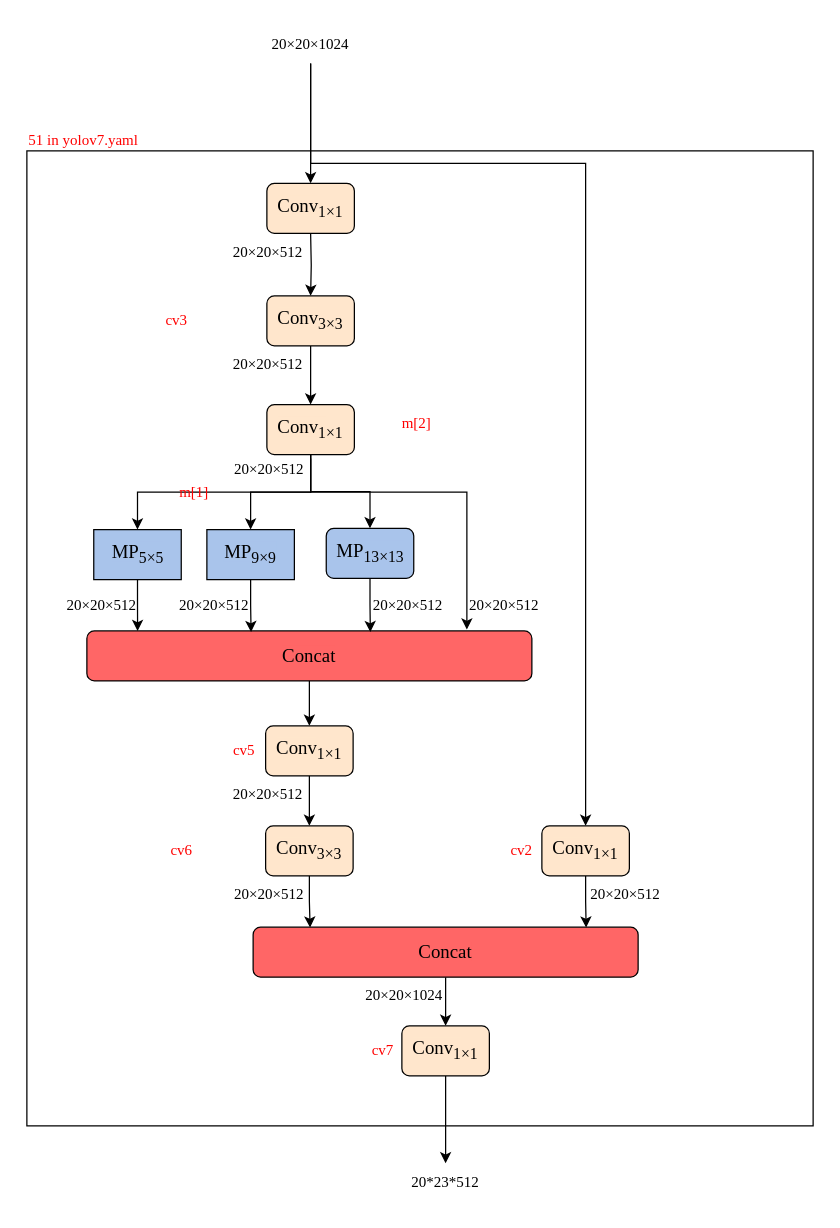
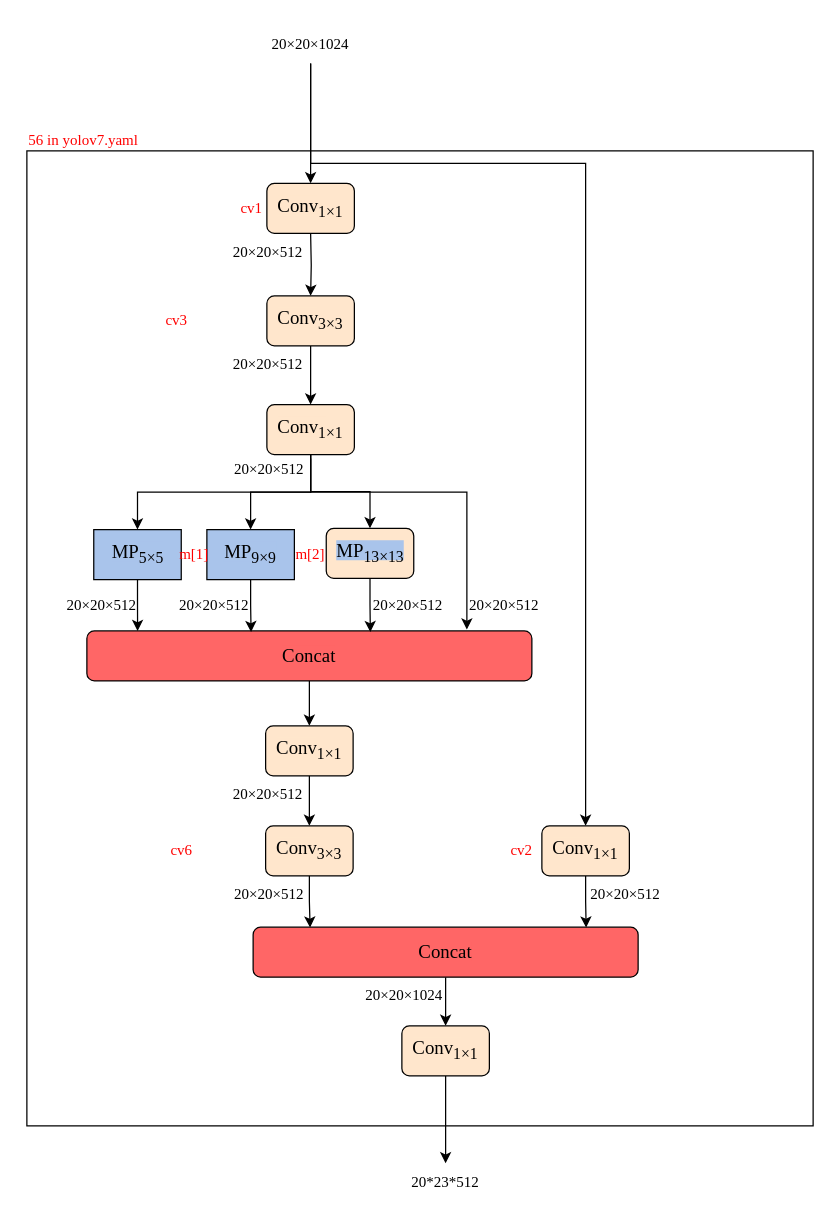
(84, 141) -> (84, 141)
none -> (252, 208)
(417, 423) -> (311, 554)
(194, 492) -> (194, 554)
(370, 553) -> (370, 553)
(244, 751) -> none
(383, 1051) -> none
